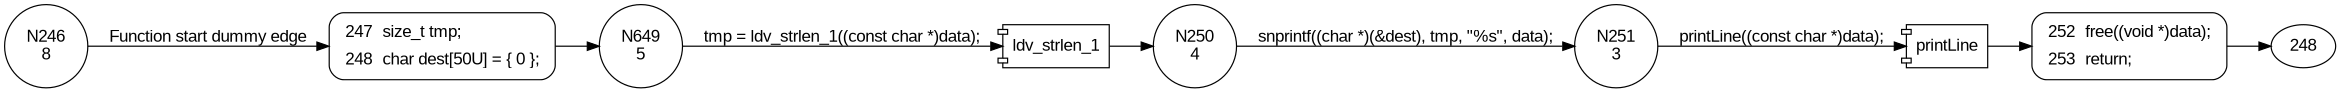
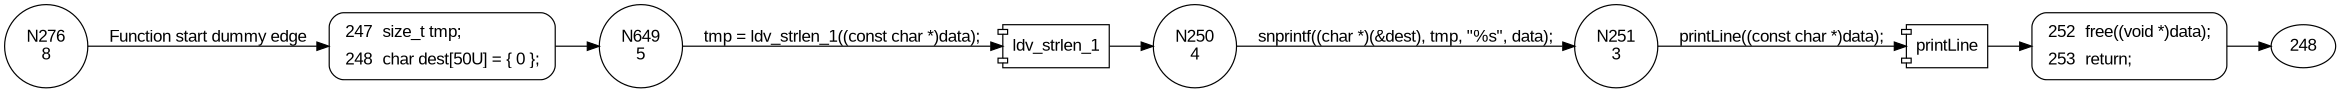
(46, 46) -> (46, 46)
